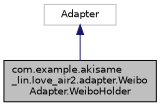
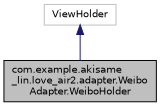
(80, 15) -> (80, 15)
